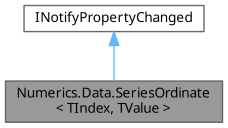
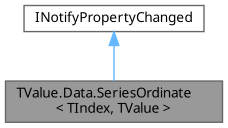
(114, 102) -> (114, 102)
